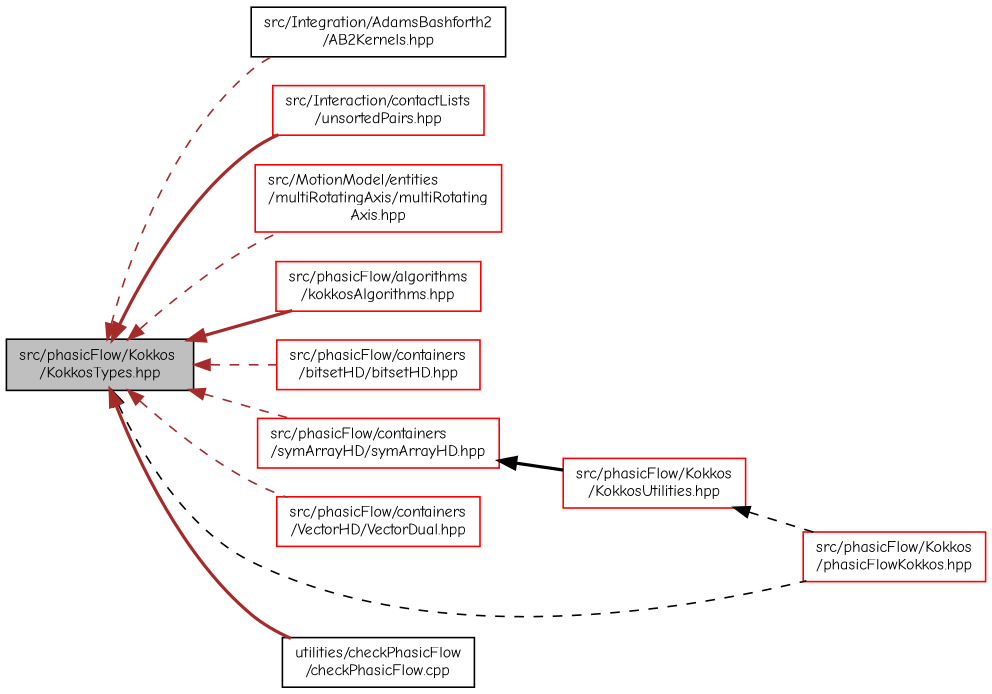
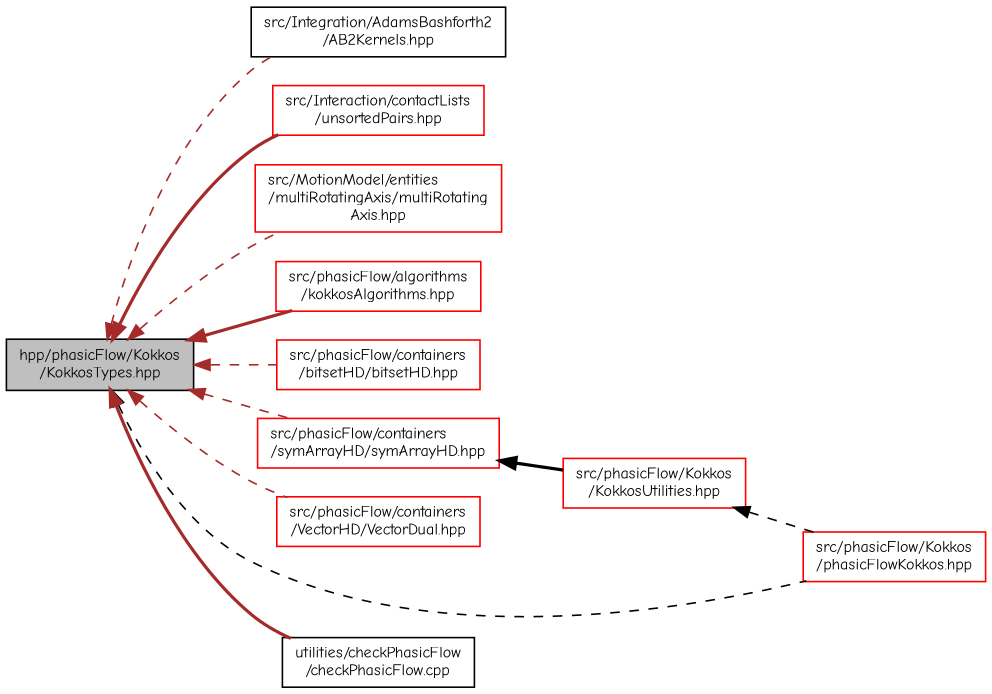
(100, 365) -> (100, 365)
